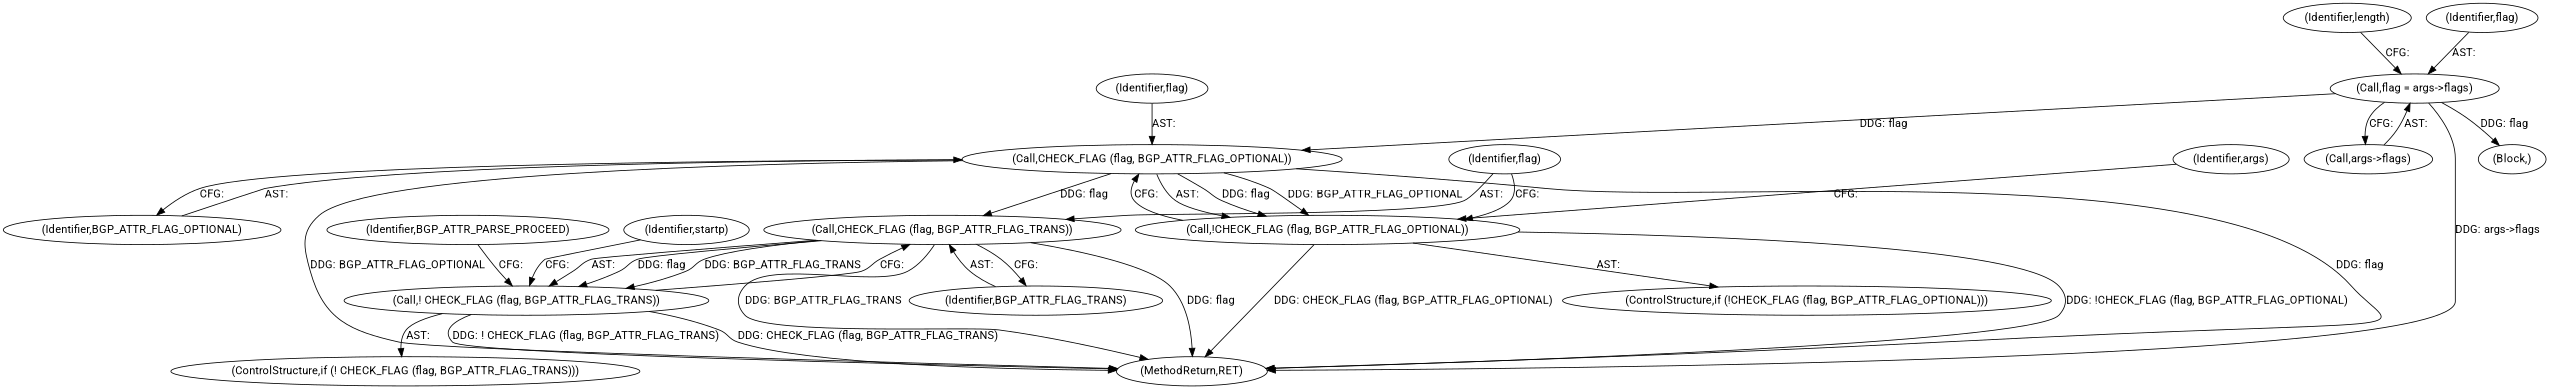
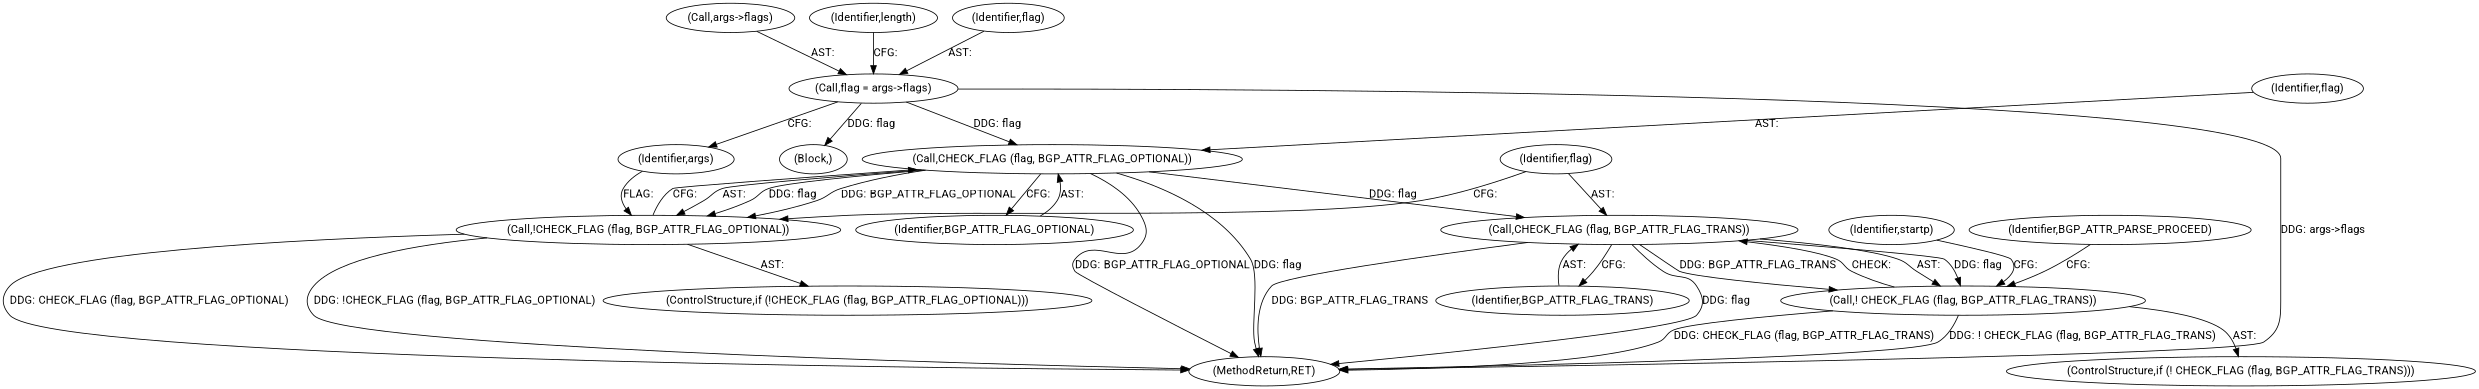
(2370, 117) -> (777, 123)
(1848, 195) -> (640, 195)
(894, 265) -> (1873, 265)
